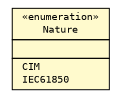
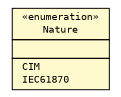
(46, 80) -> (46, 80)
